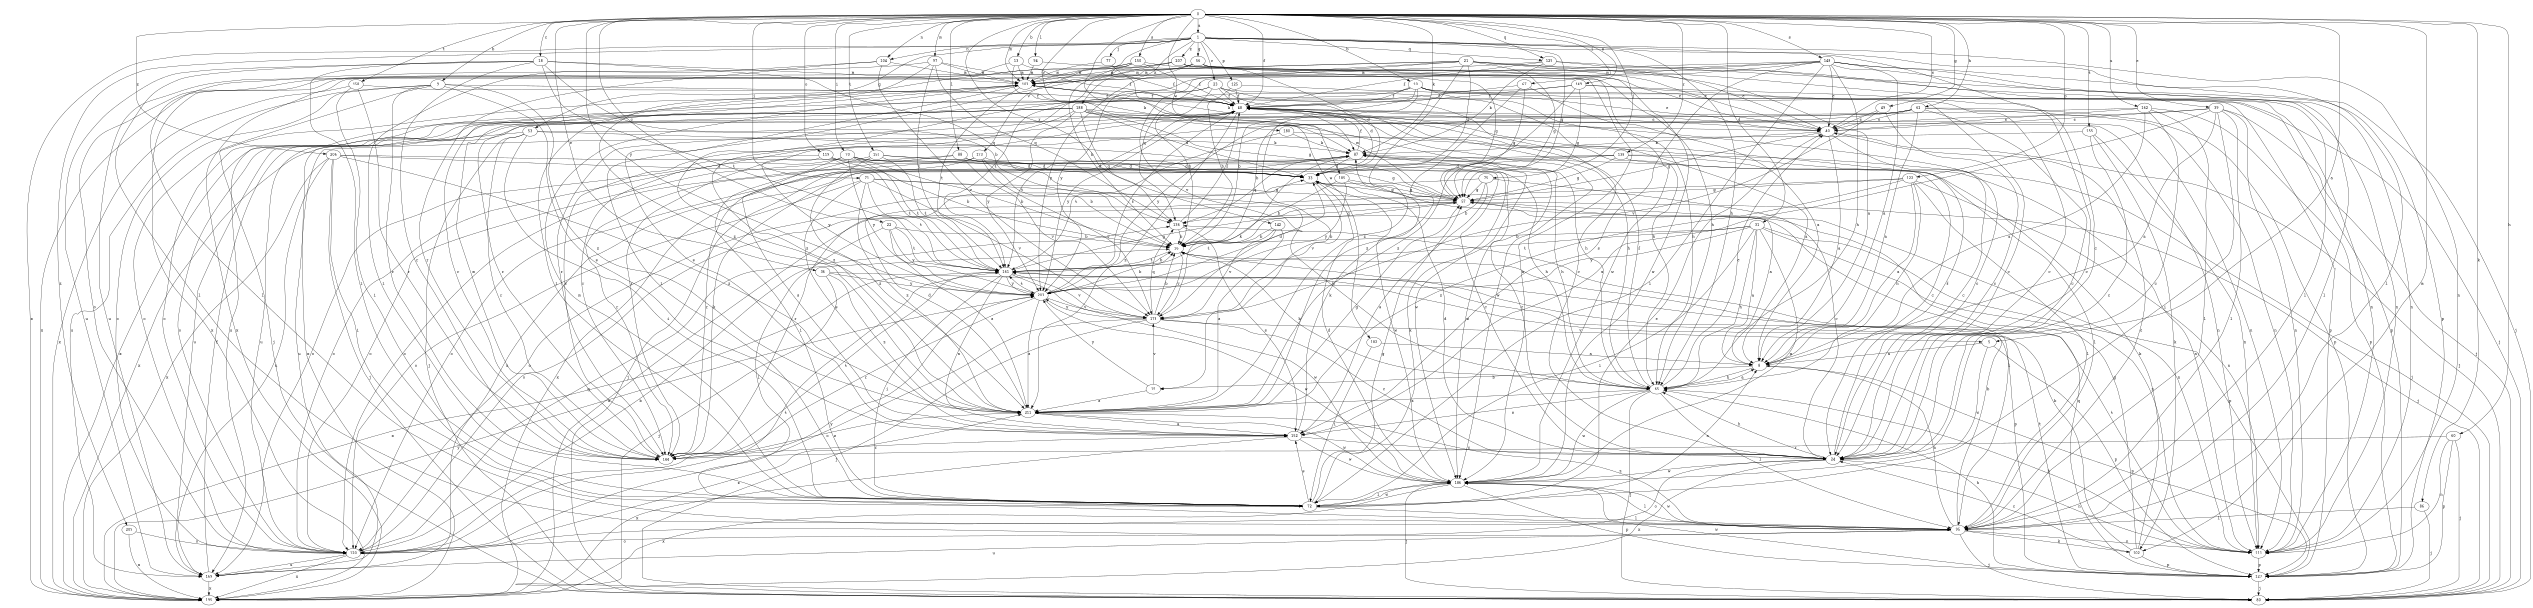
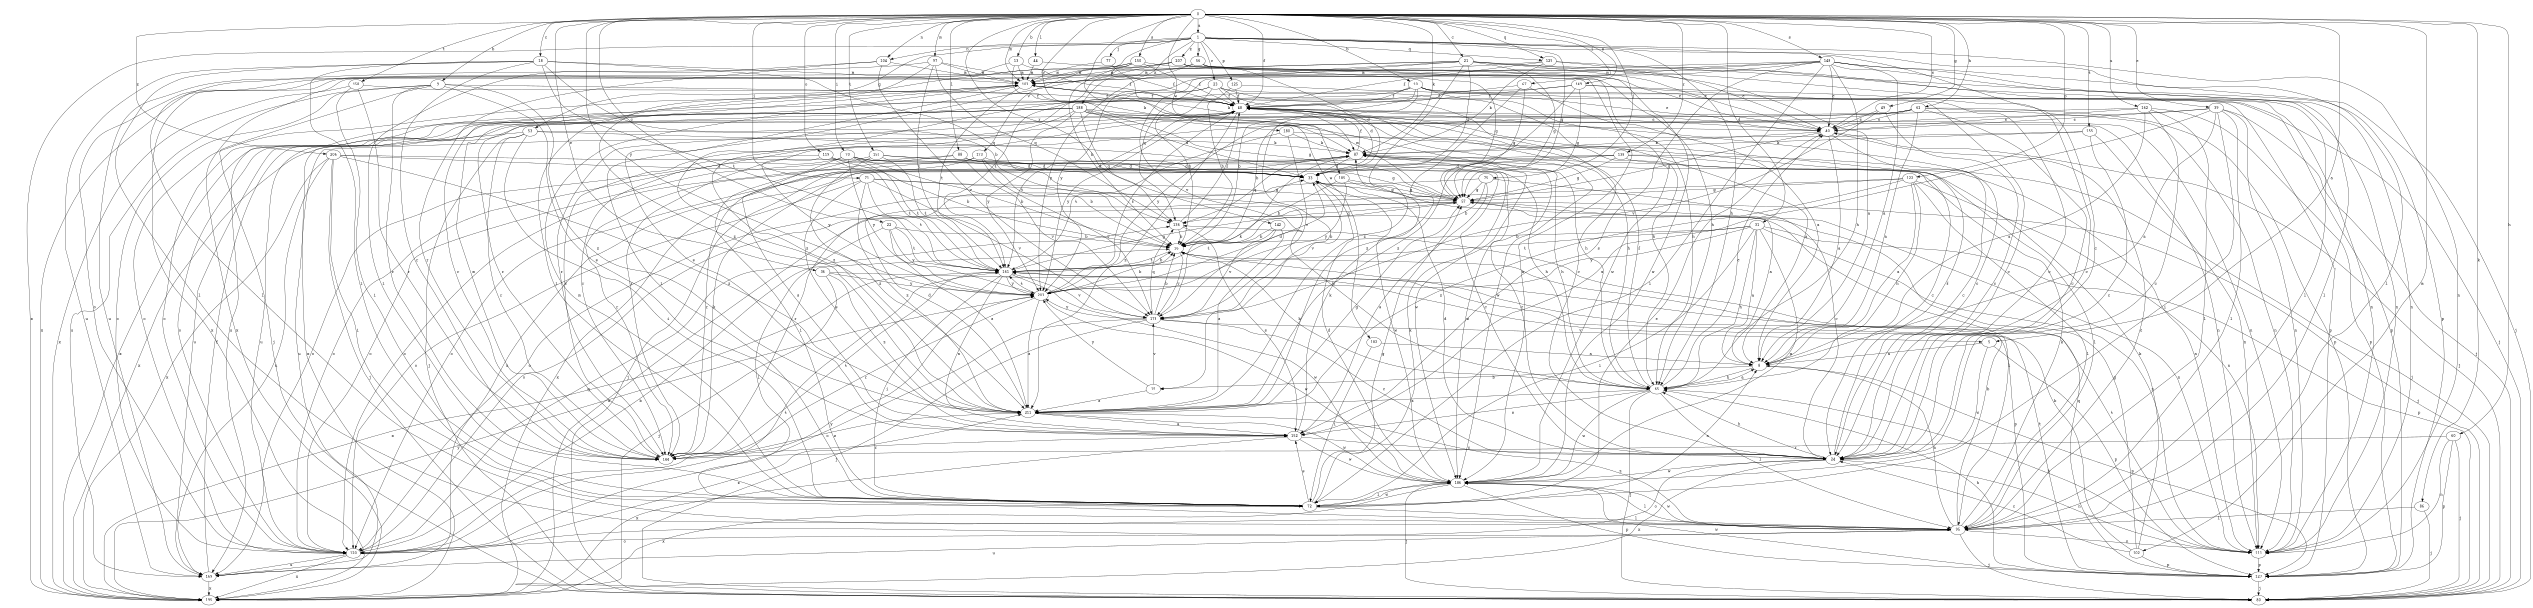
none -> (1341, 15)
(1036, 61) -> (1036, 61)
(1079, 79) -> none
(1109, 314) -> (1278, 256)
(2173, 335) -> (1724, 143)
(2130, 337) -> (2287, 358)
(129, 530) -> none
(2046, 541) -> (1954, 205)
